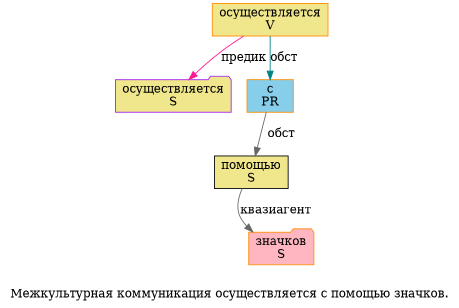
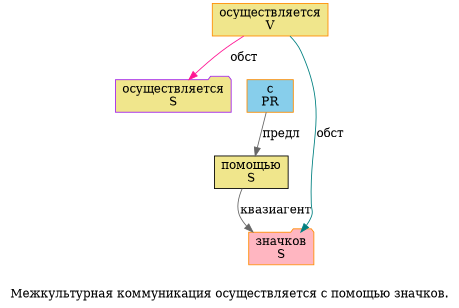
(270, 54) -> (316, 129)
(244, 58) -> (244, 58)
(281, 134) -> (281, 134)
